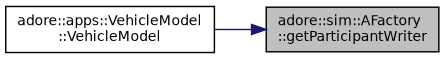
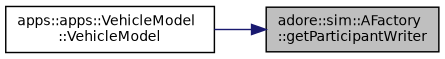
(110, 29) -> (110, 29)
